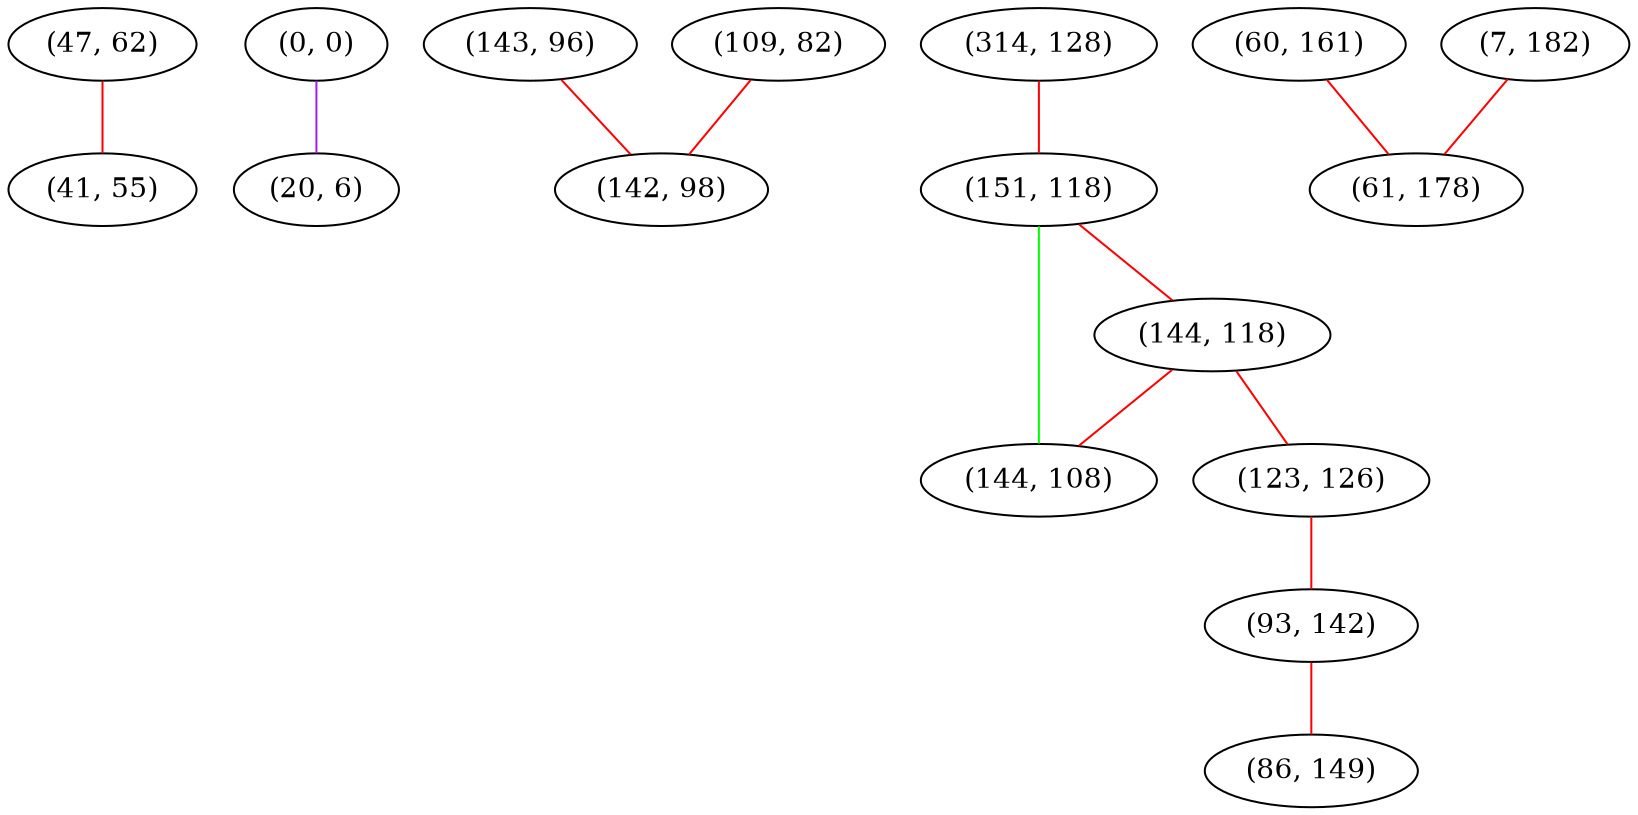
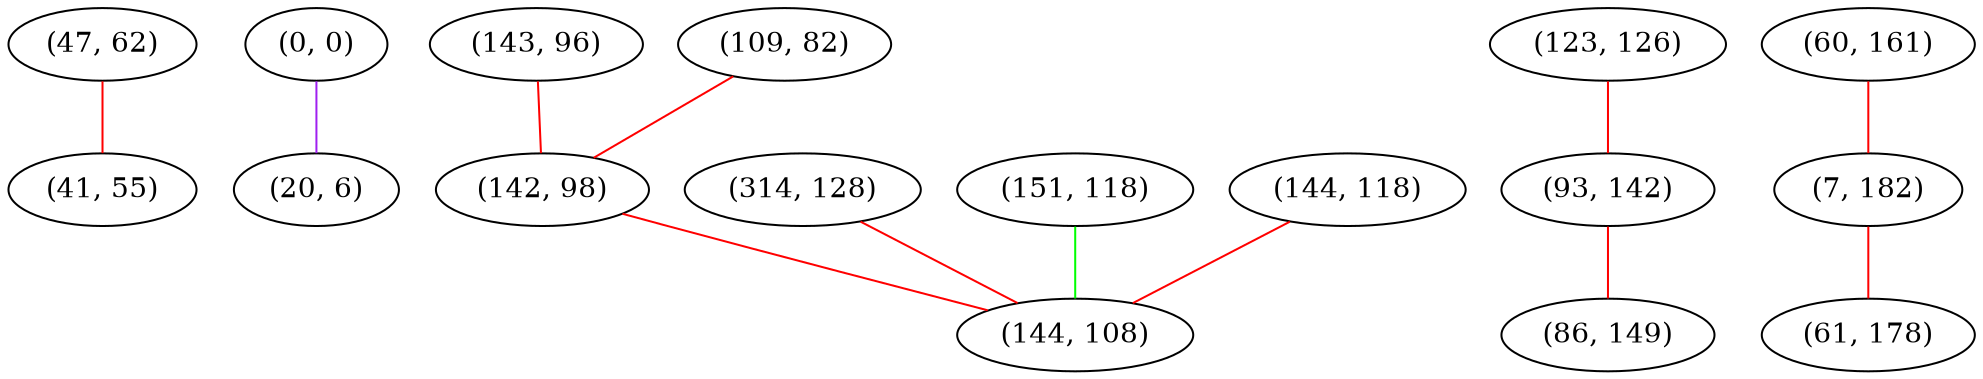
(1039, 117) -> (939, 262)
(1358, 117) -> (1868, 117)
(1126, 262) -> none
none -> (805, 263)
(1262, 408) -> none
